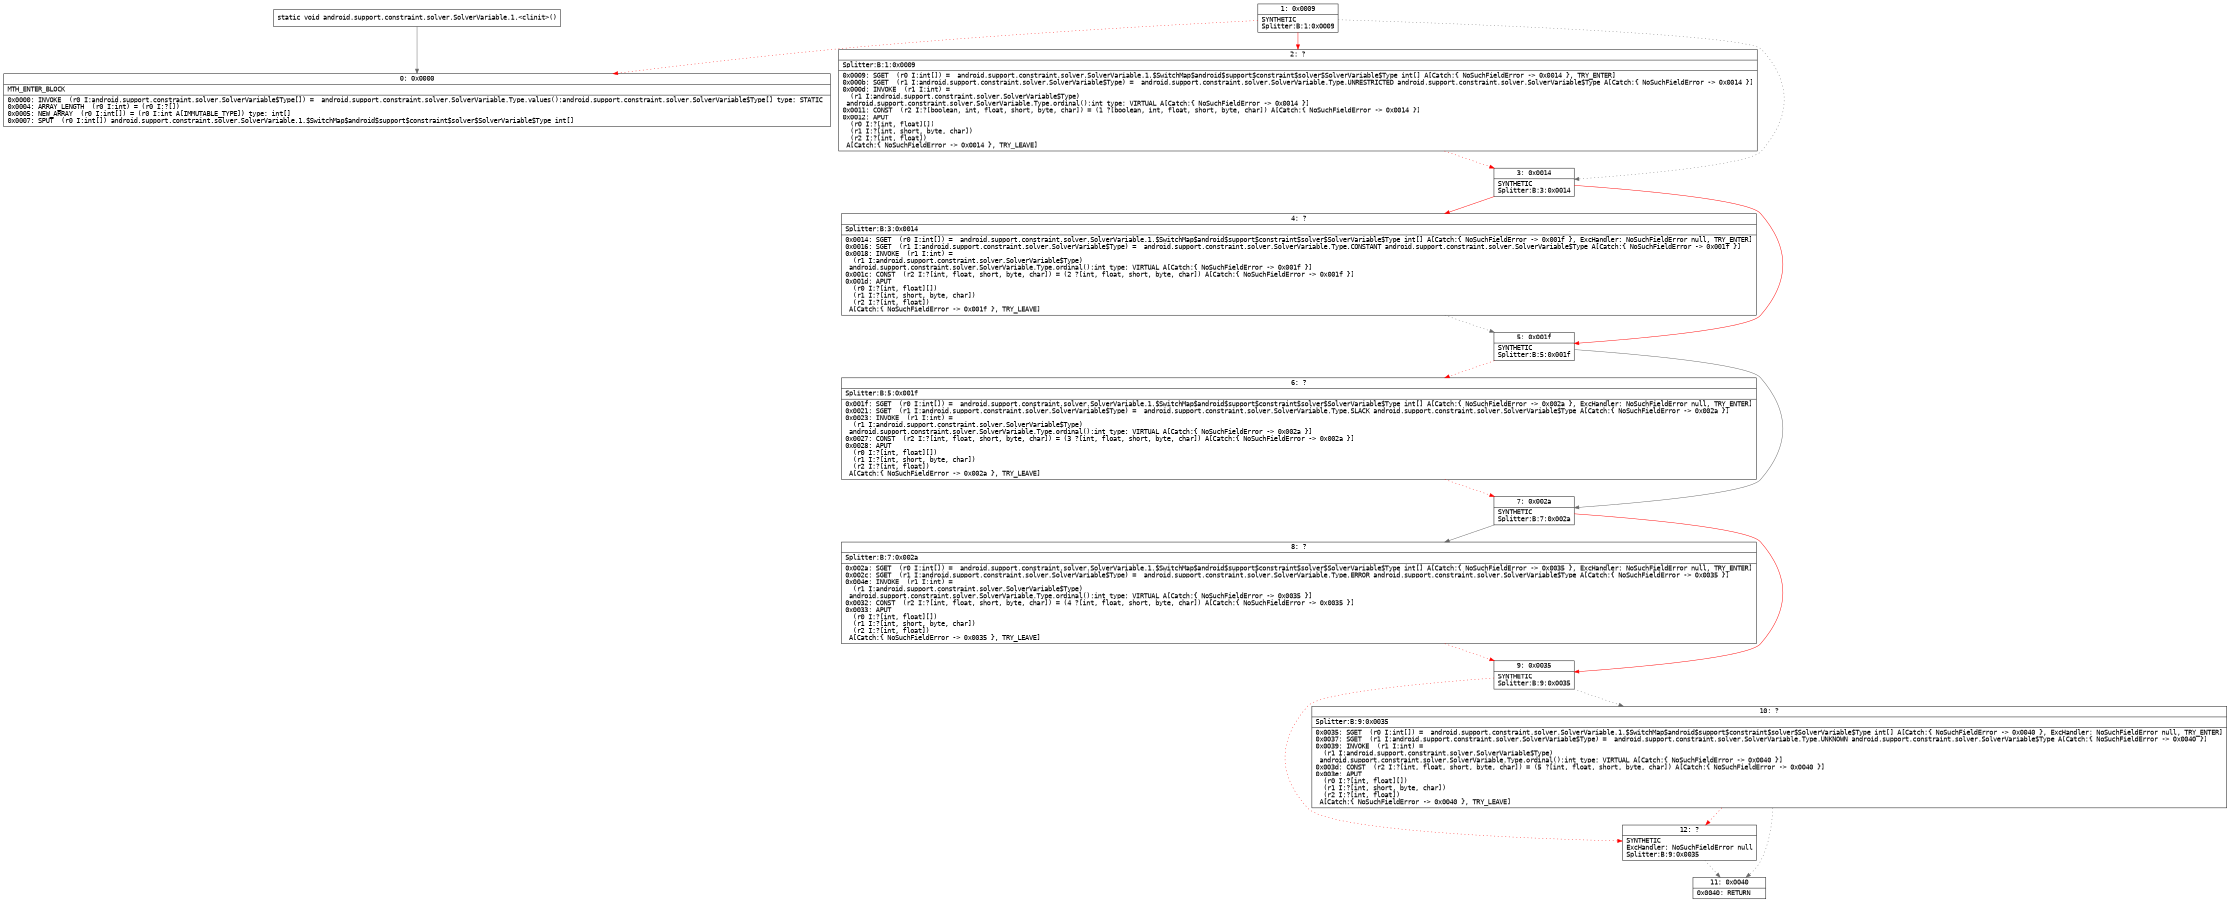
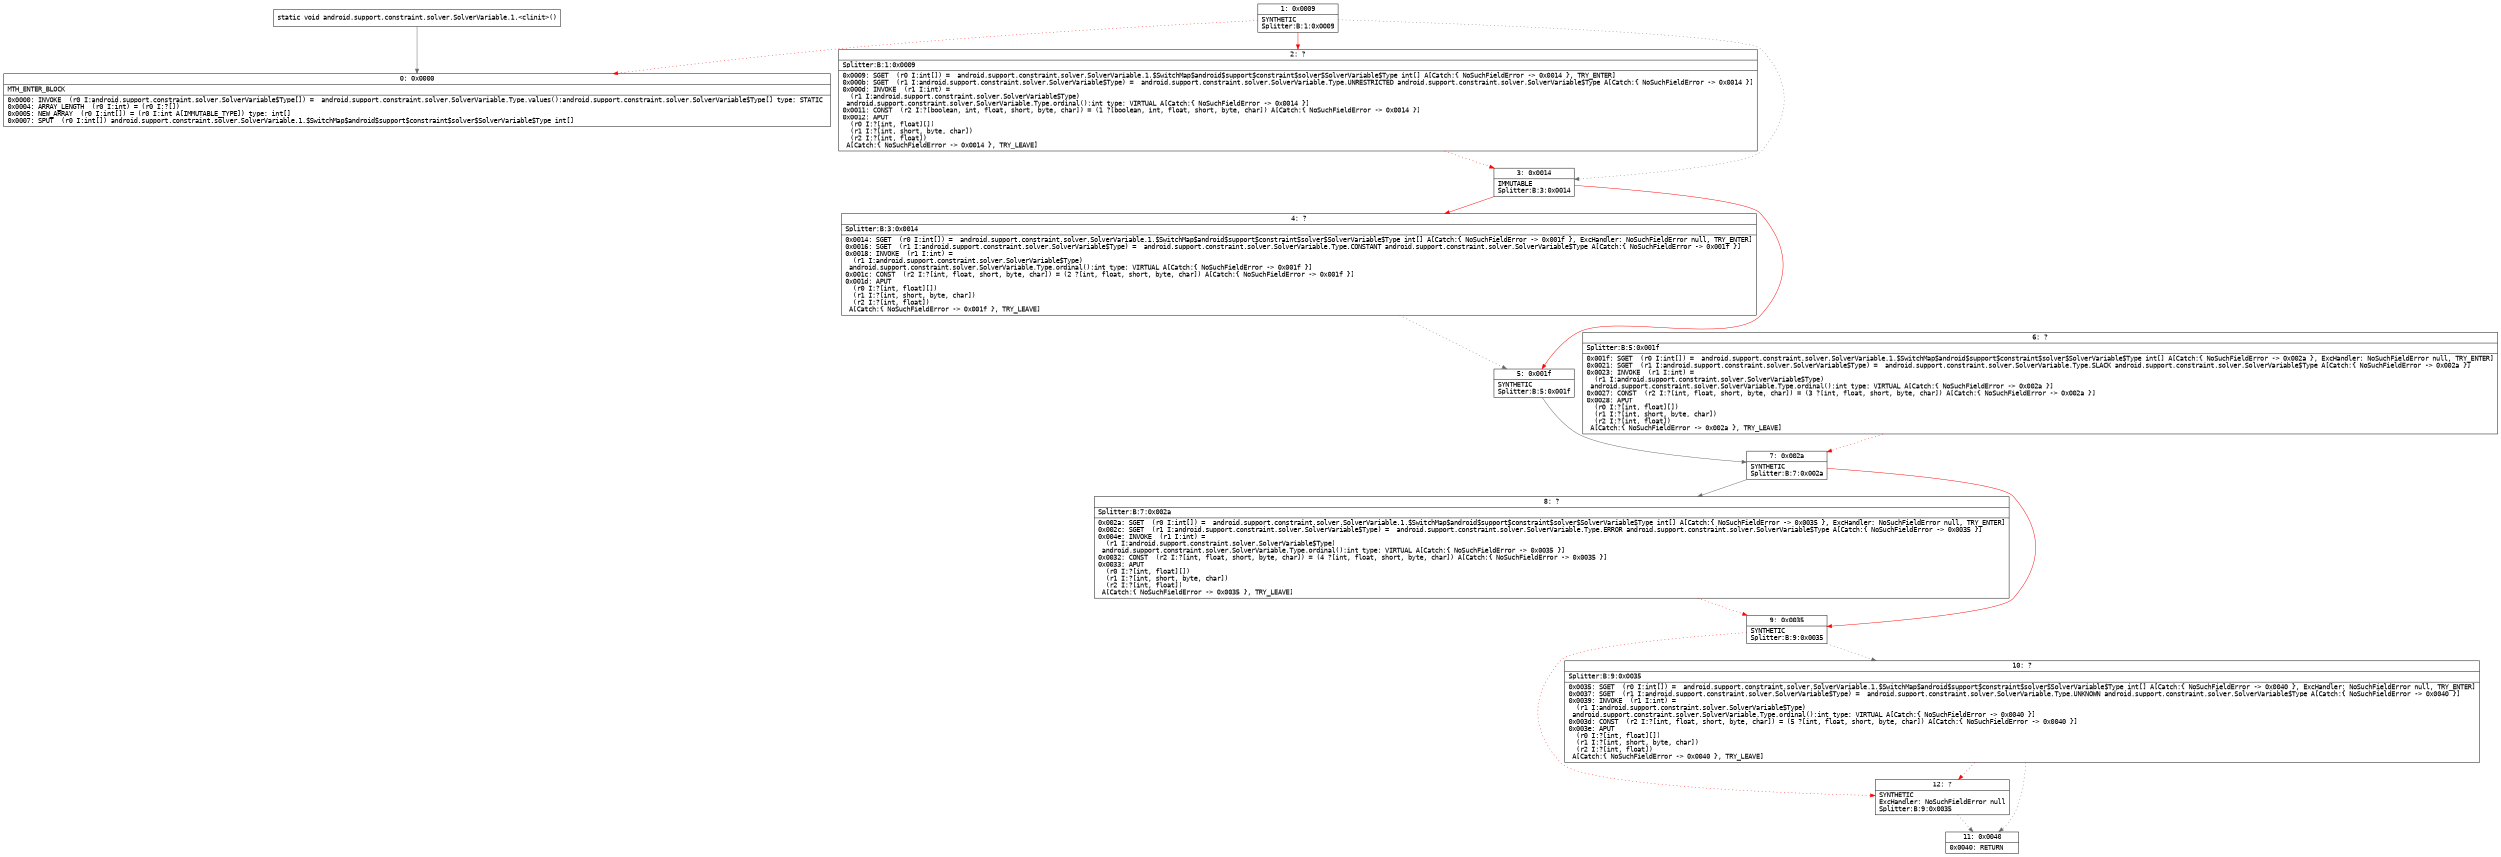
(1515, 184) -> (1515, 184)
(1472, 369) -> none
